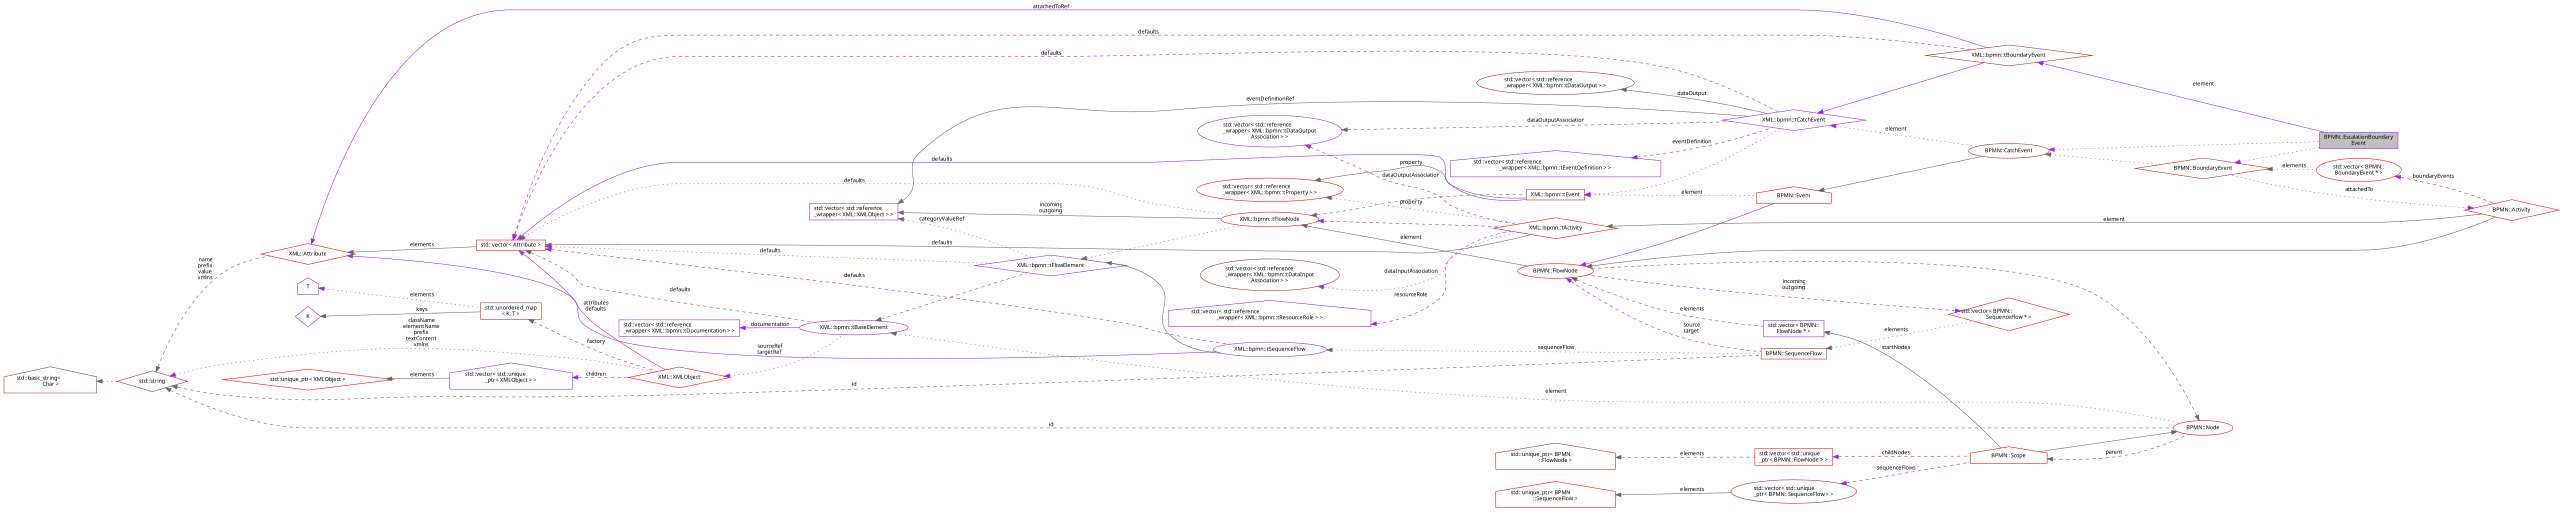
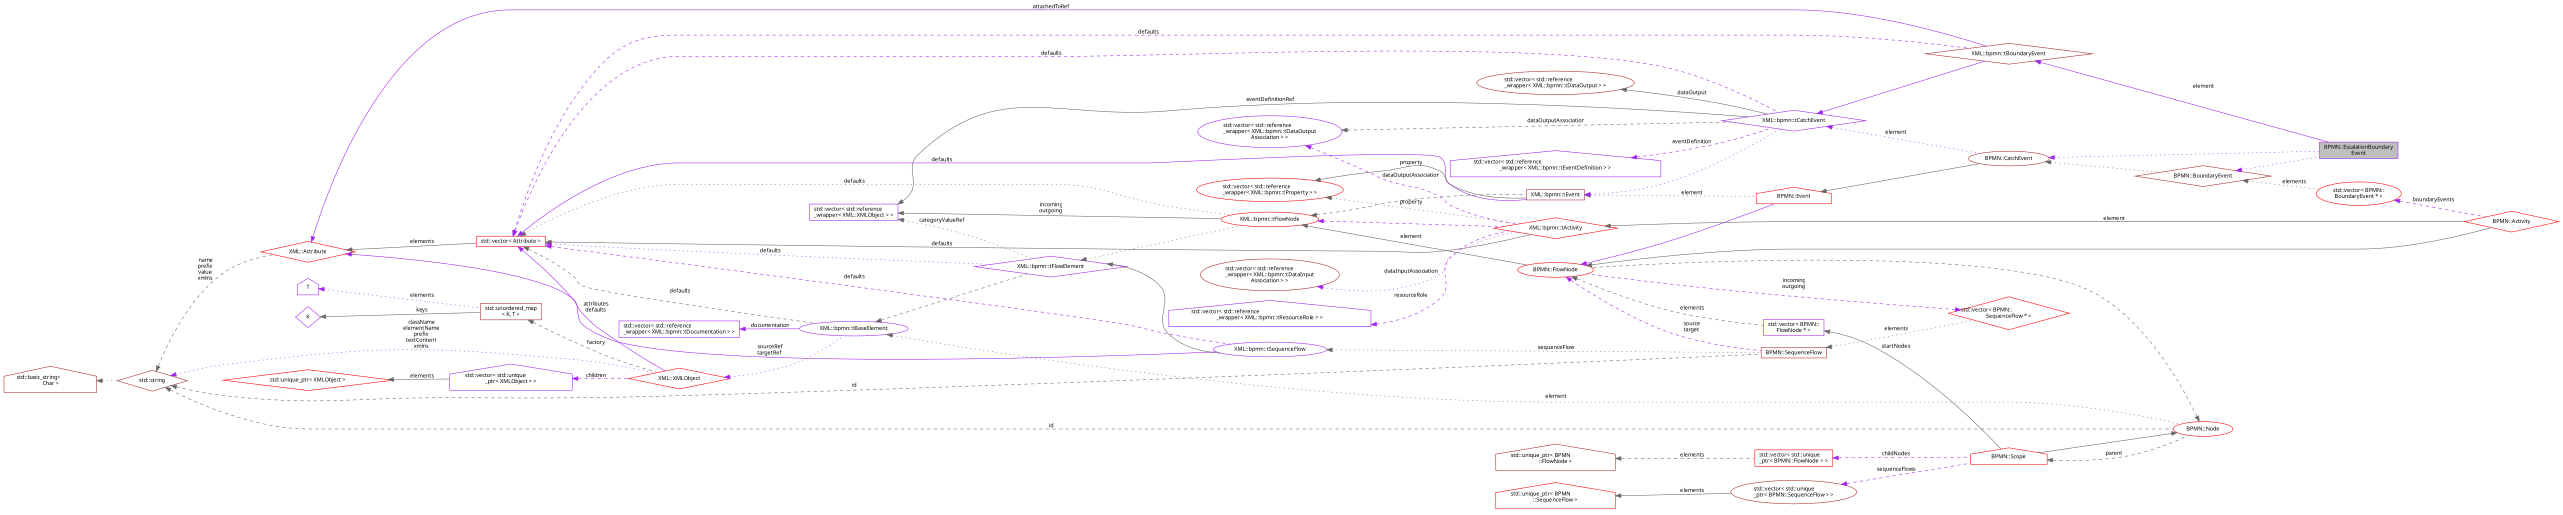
(2348, 197) -> none
